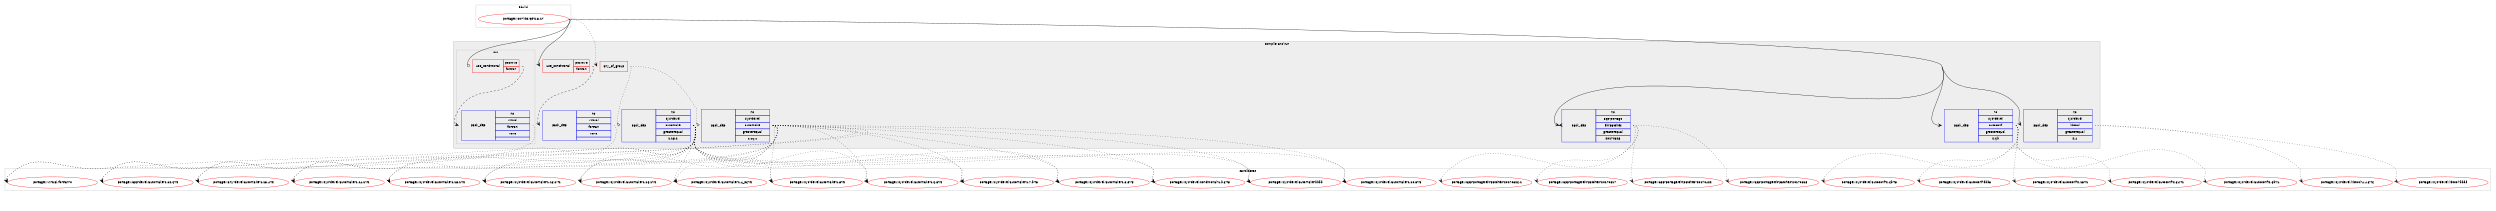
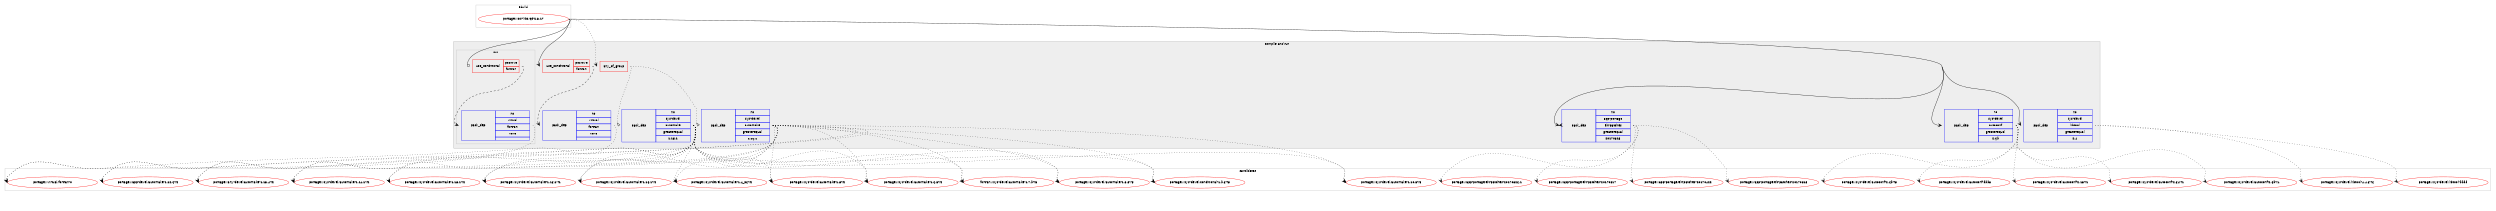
(1009, 183) -> (1009, 183)
(1296, 183) -> none
